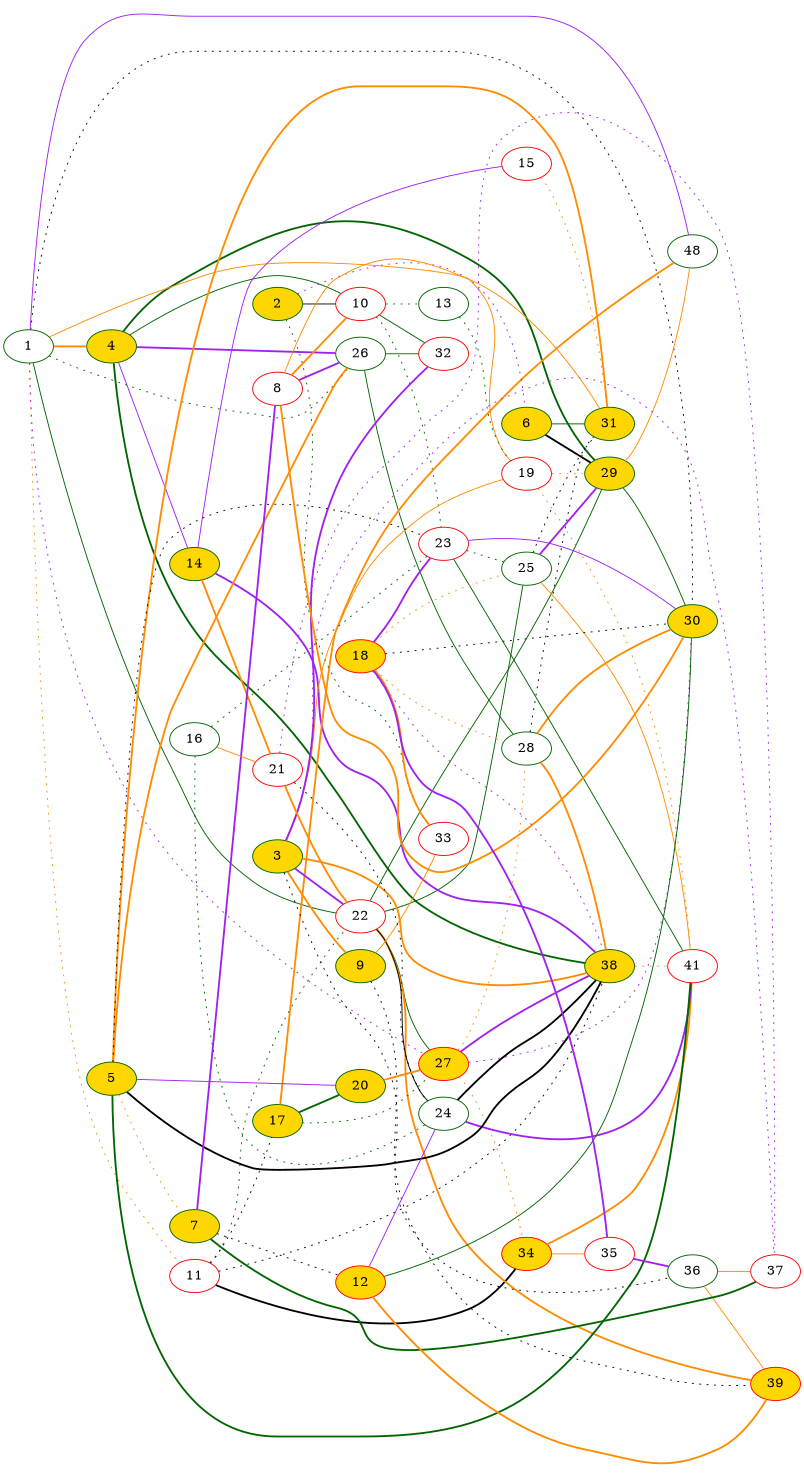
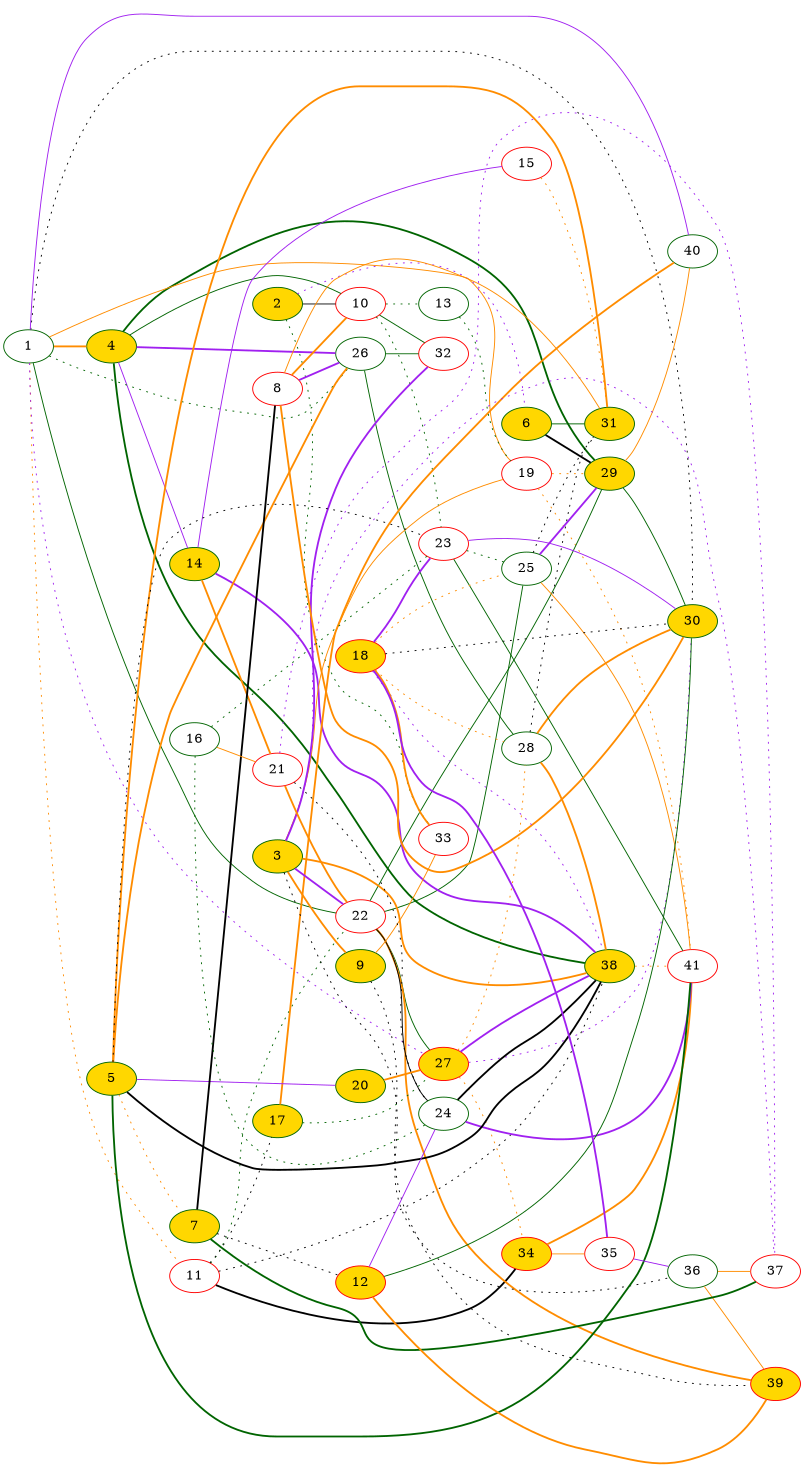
(693, 251) -> (693, 251)
(236, 808) -> (236, 808)
(319, 1104) -> none
(651, 1263) -> (651, 1263)
